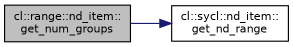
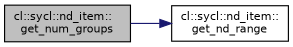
(68, 23) -> (68, 23)
